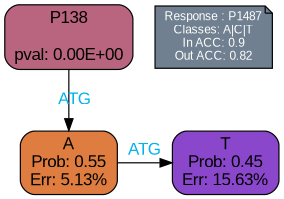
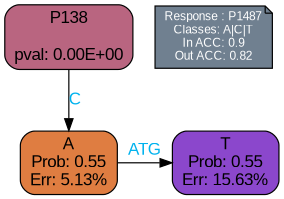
(75, 100) -> (75, 100)
(226, 163) -> (226, 163)
